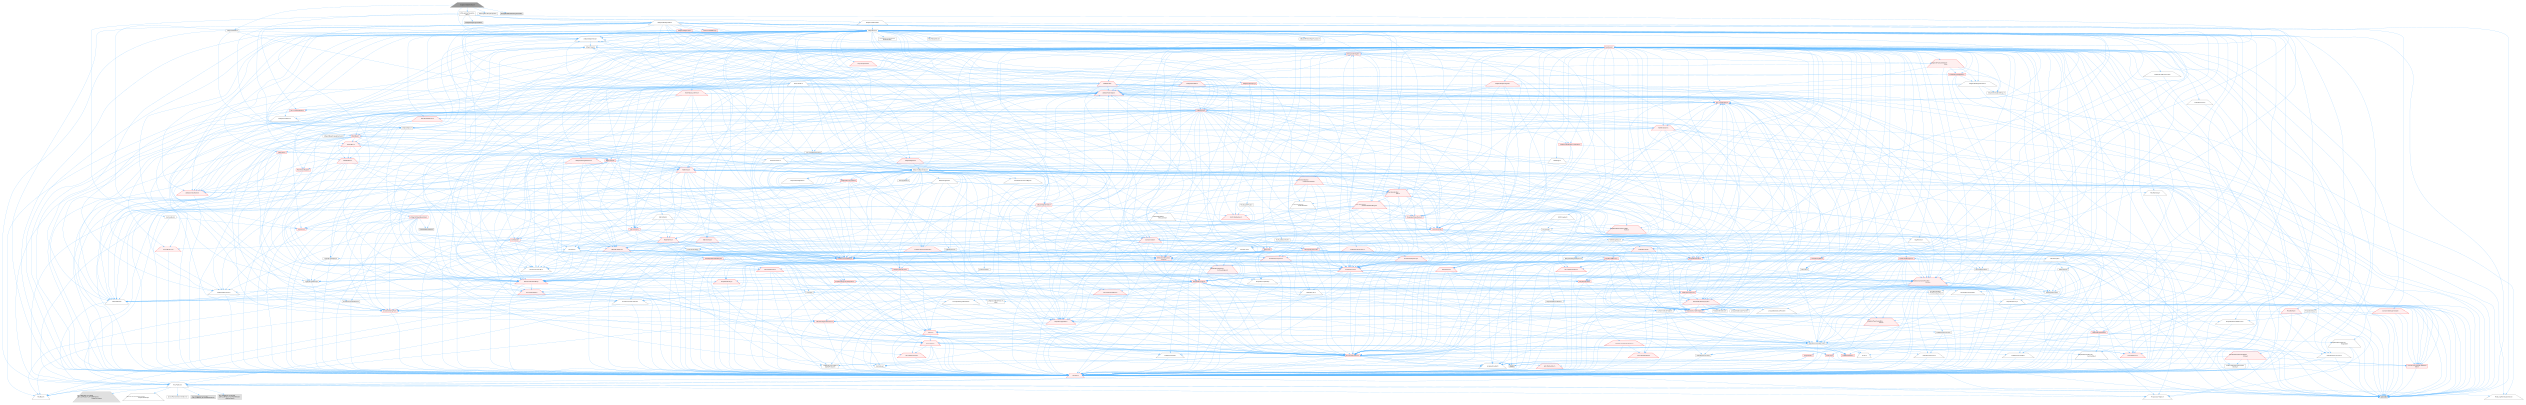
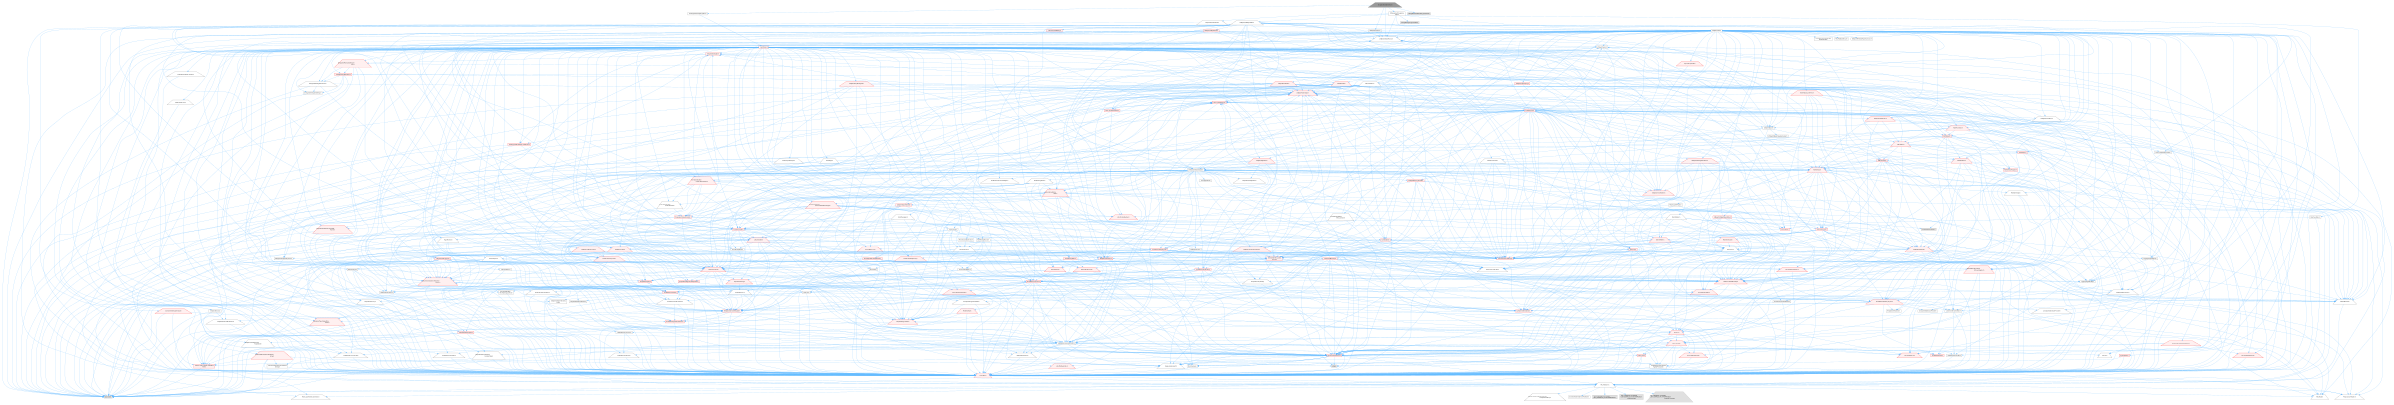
none -> (789, 161)
